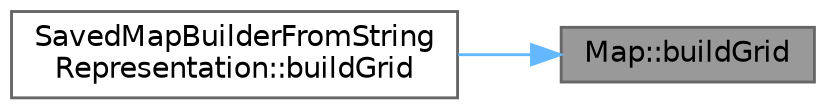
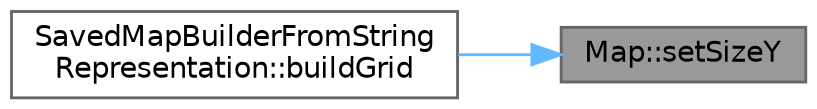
(688, 55) -> (683, 55)
